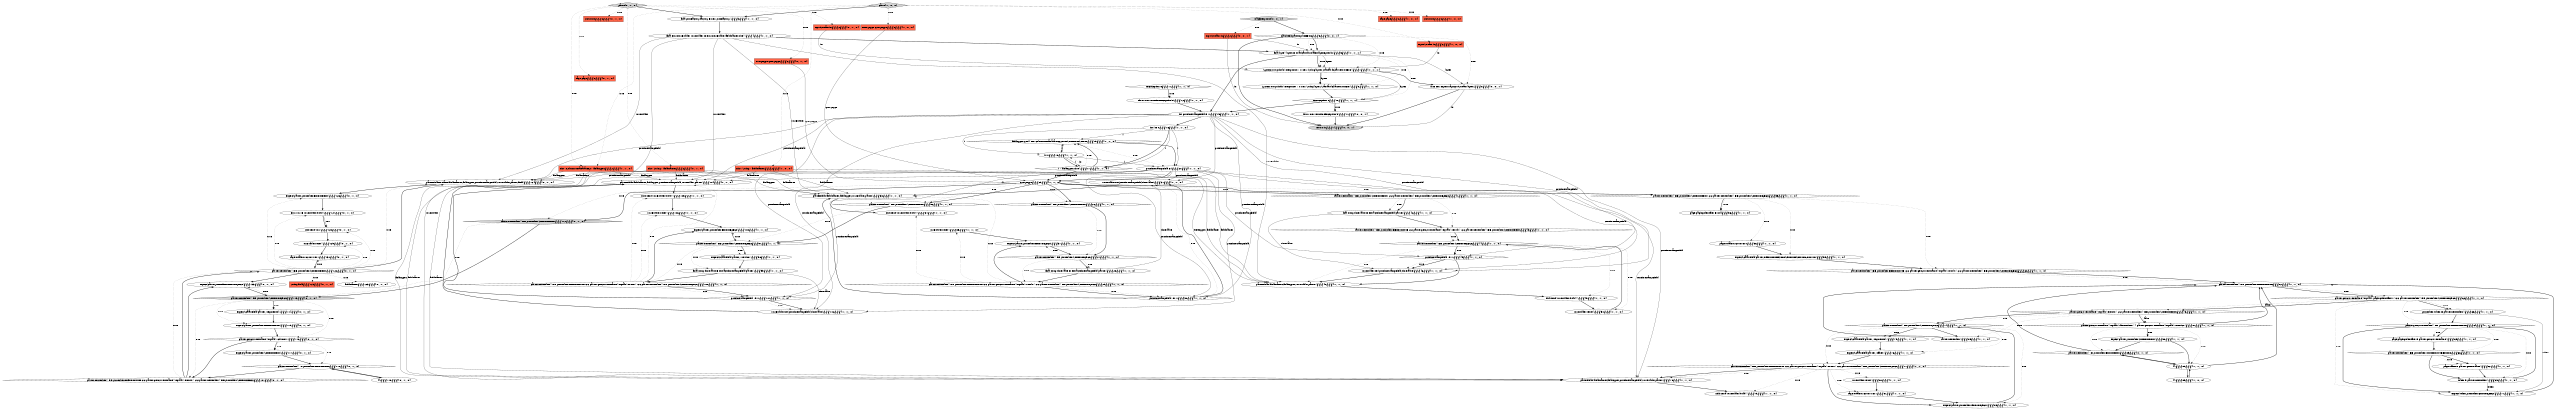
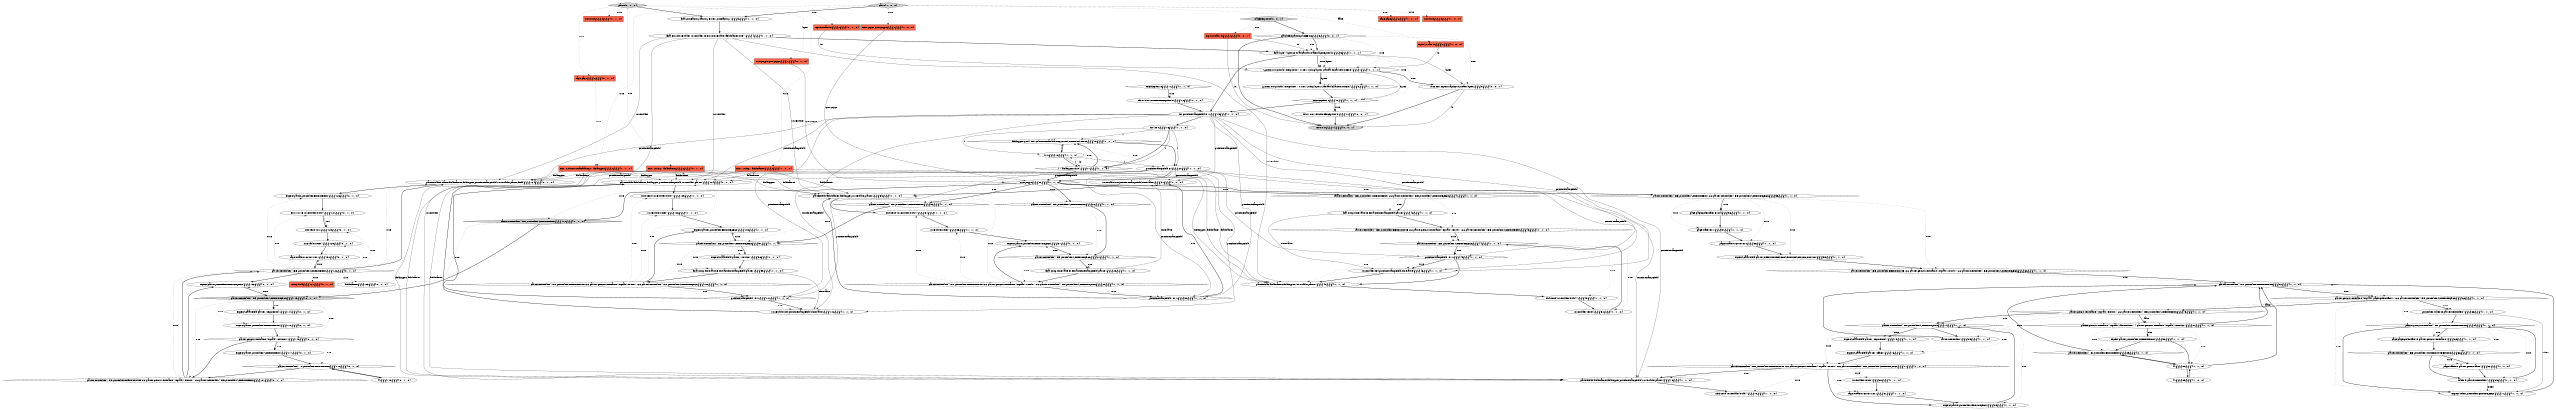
(1341, 19) -> (1341, 19)
(806, 27) -> (806, 27)
(572, 71) -> (596, 123)
none -> (934, 221)
none -> (1720, 230)
